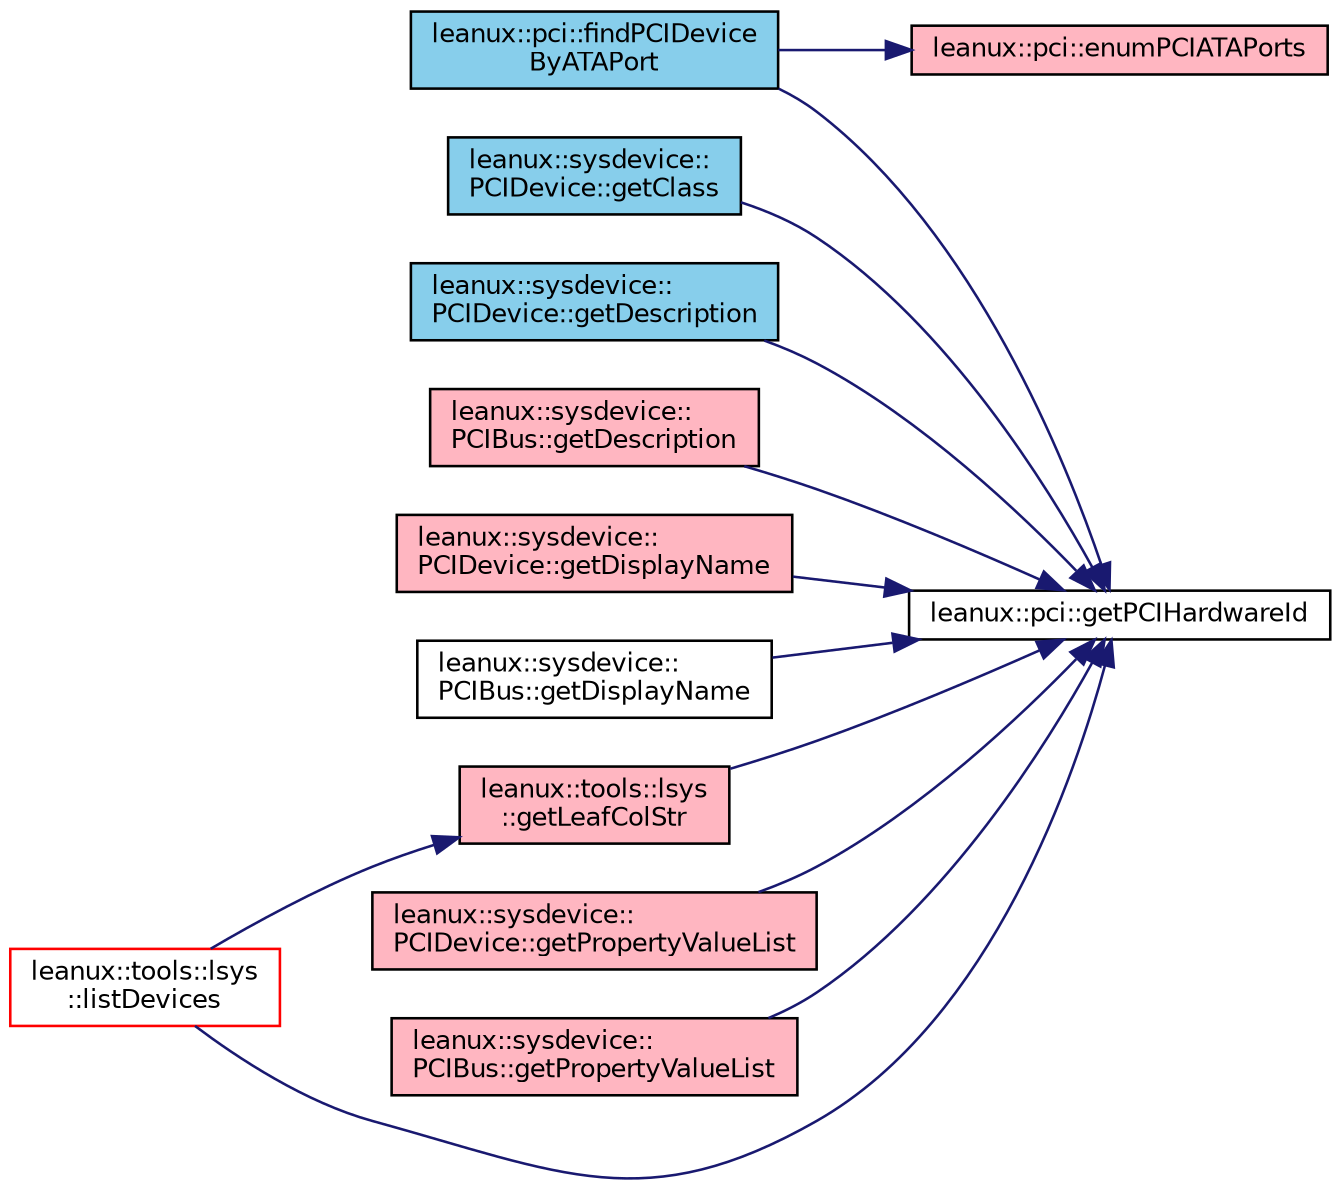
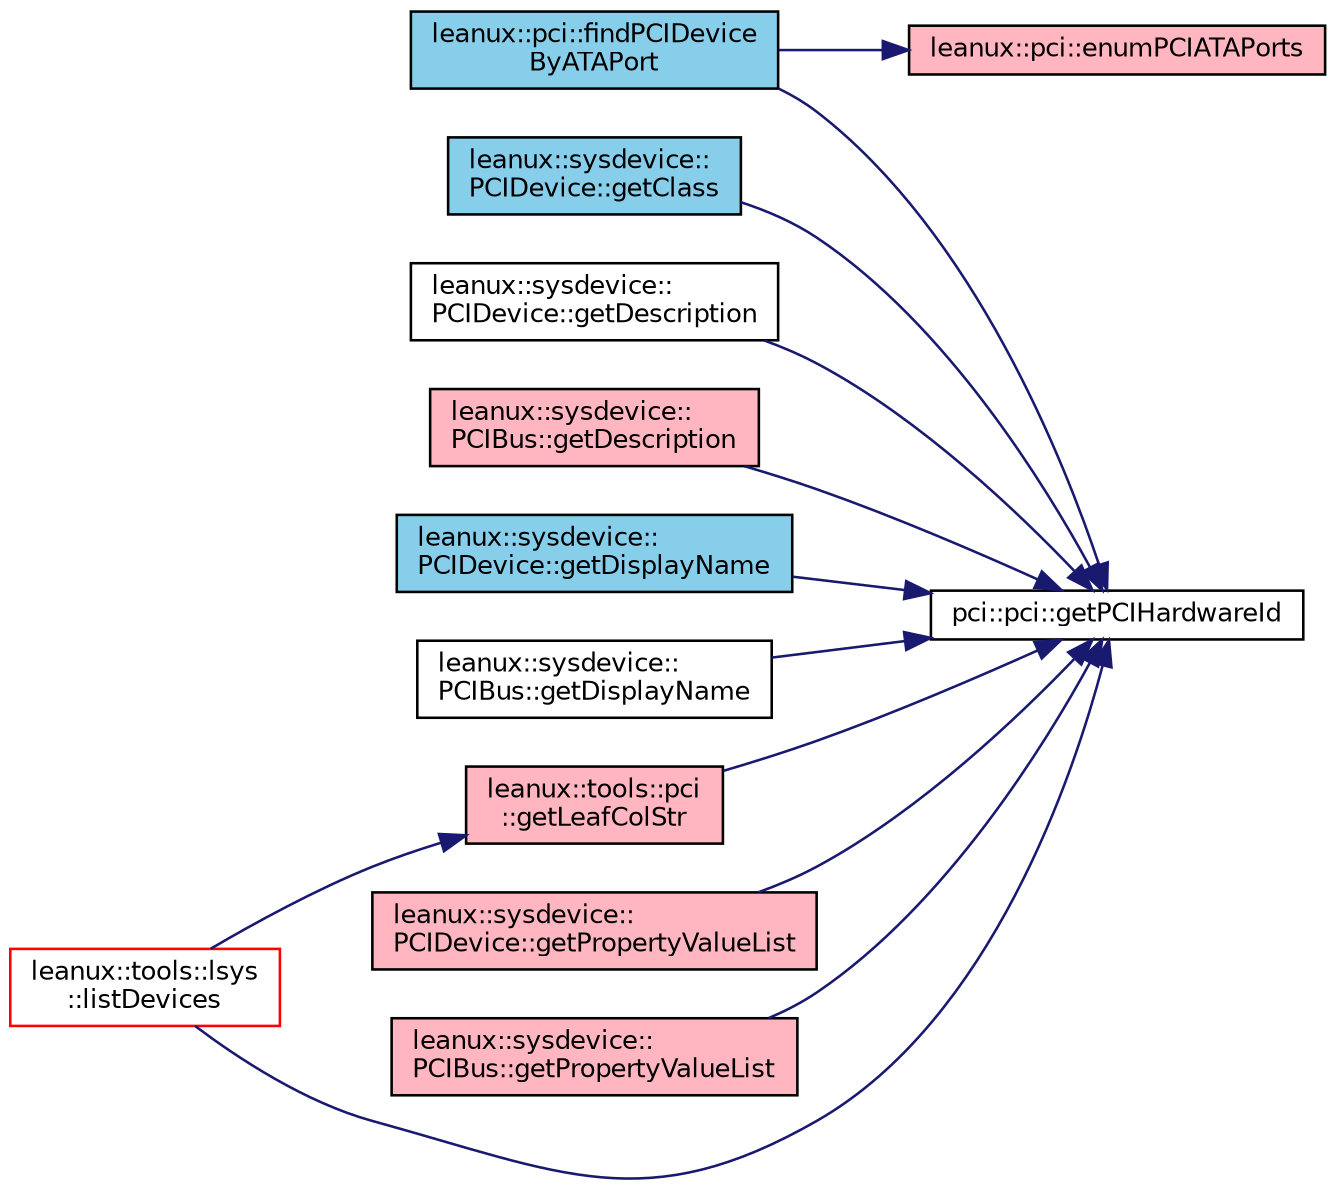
(595, 302) -> (595, 302)
(595, 553) -> (595, 553)
(1120, 615) -> (1117, 615)
(595, 805) -> (595, 805)
